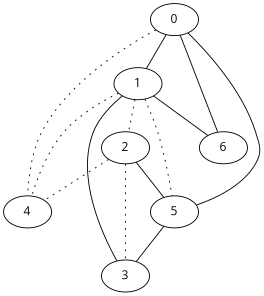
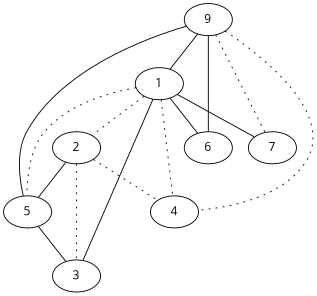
(174, 20) -> (208, 20)
none -> (272, 148)
